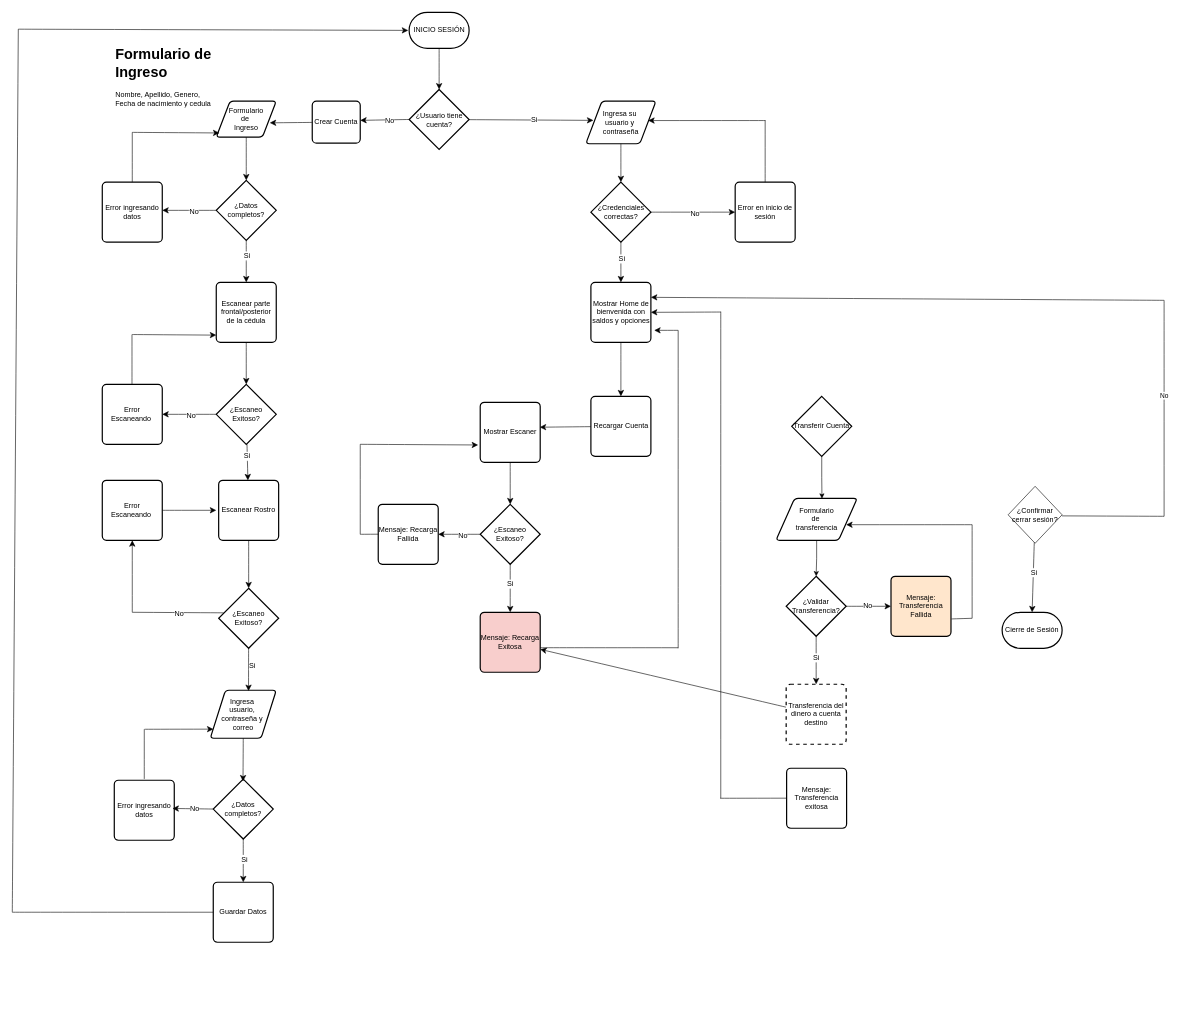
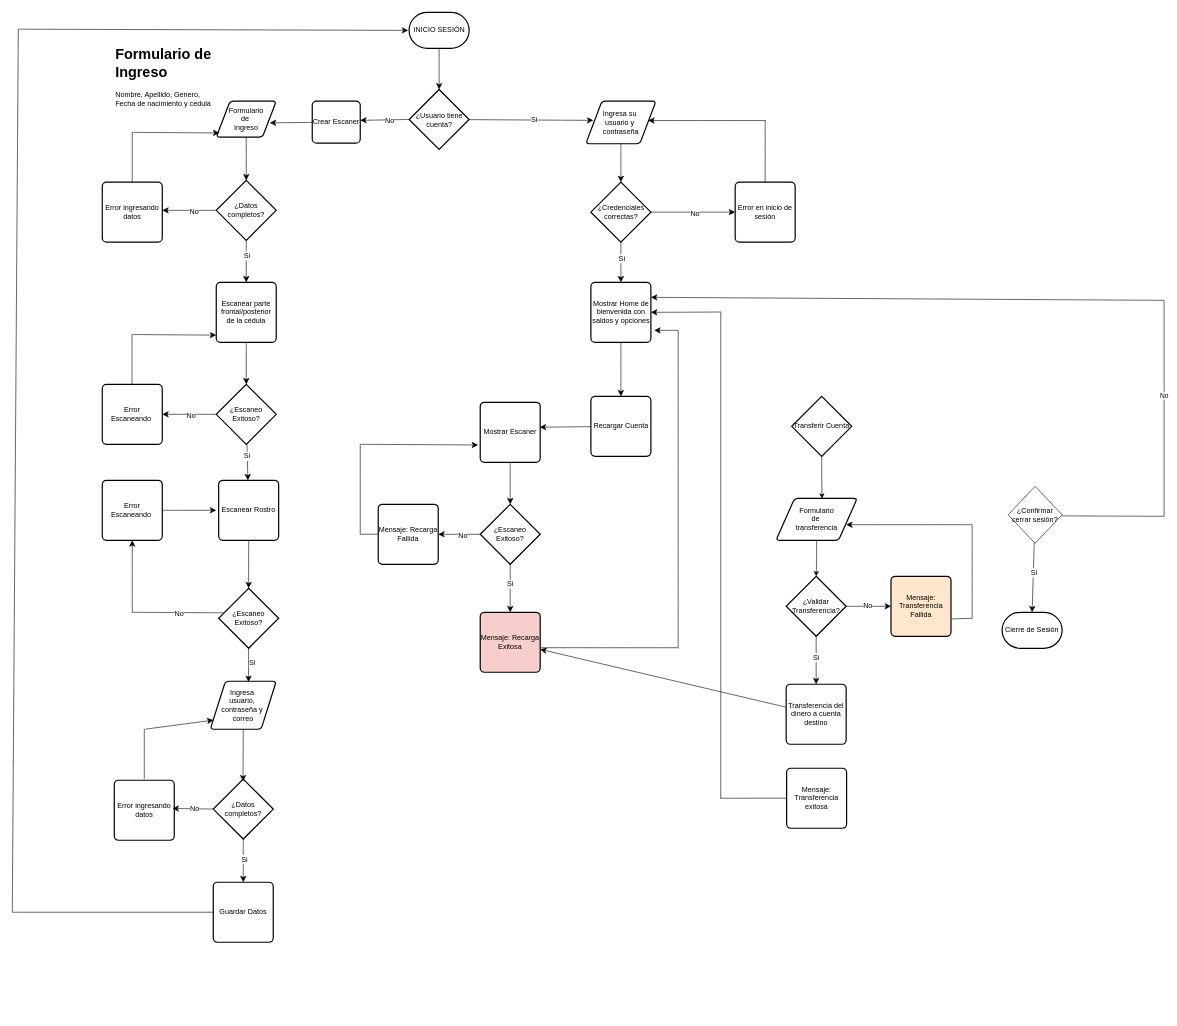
(336, 122) -> (336, 122)
(243, 714) -> (243, 705)
(816, 714) -> (816, 714)
